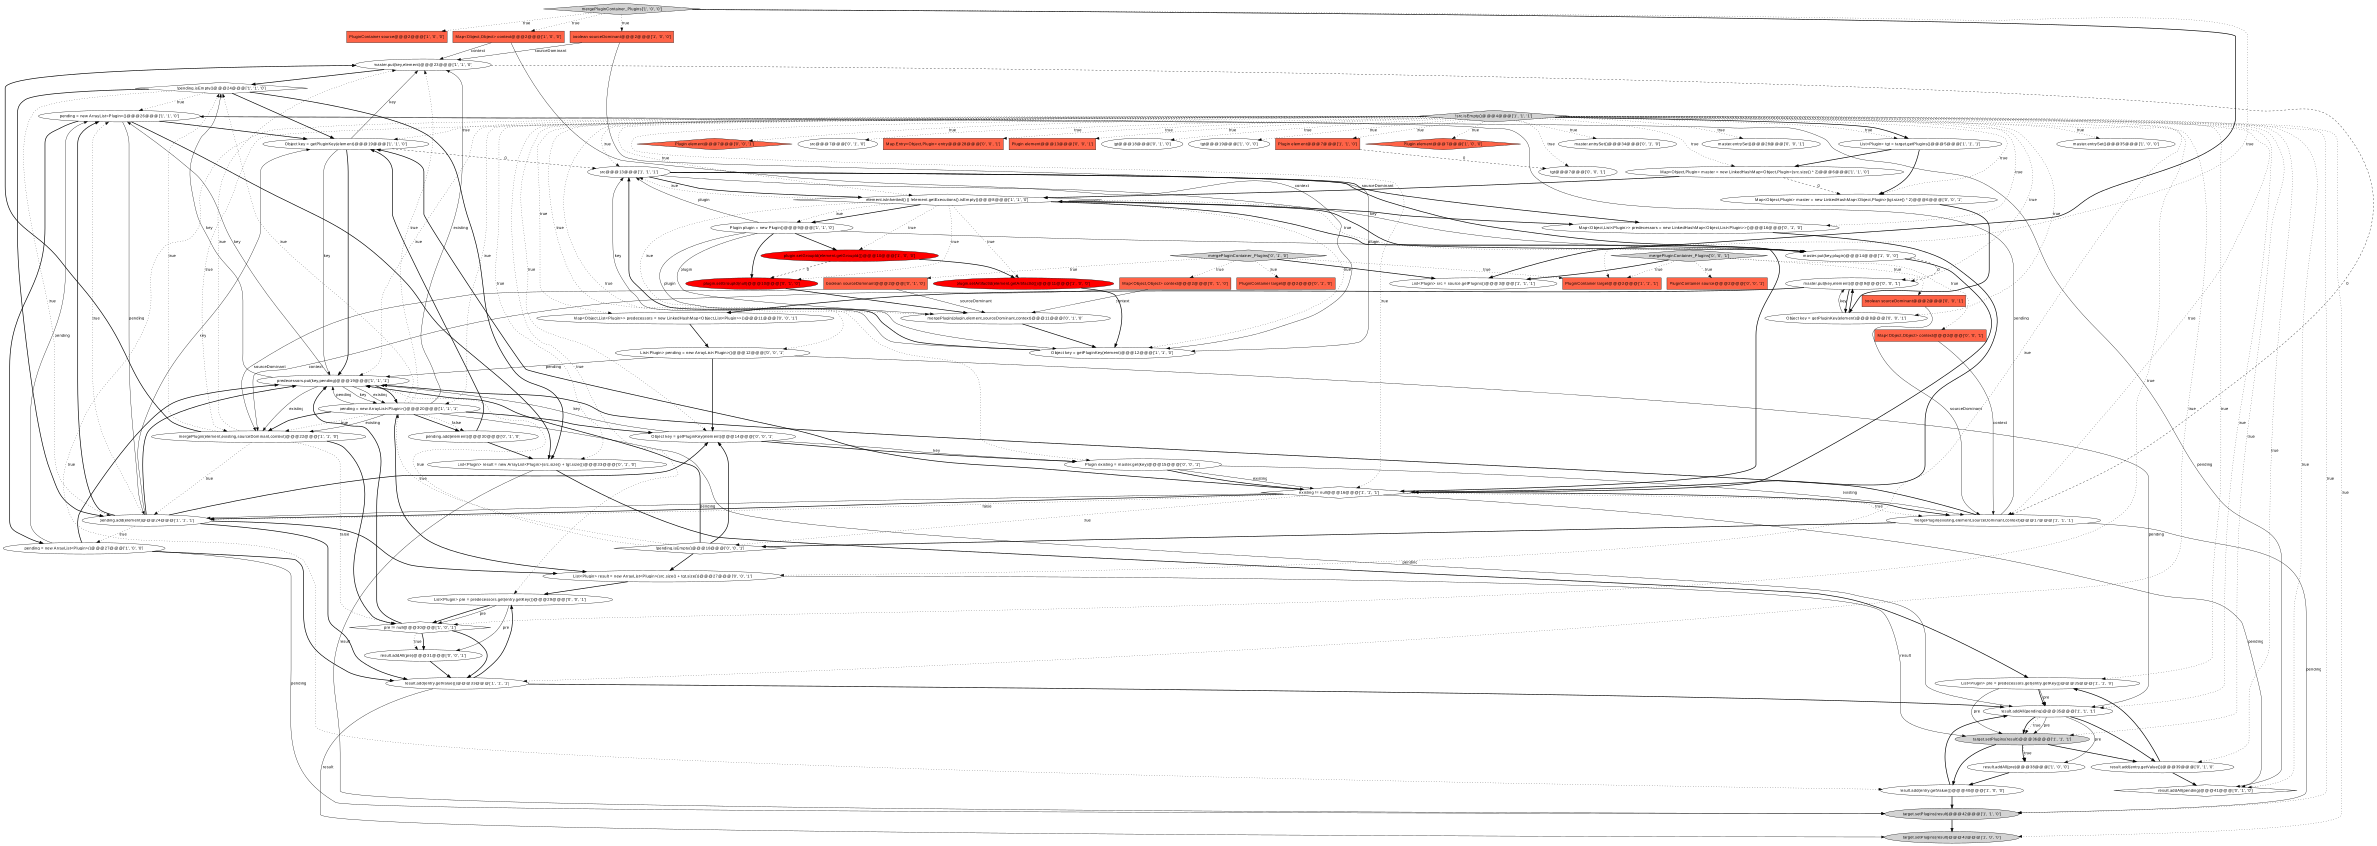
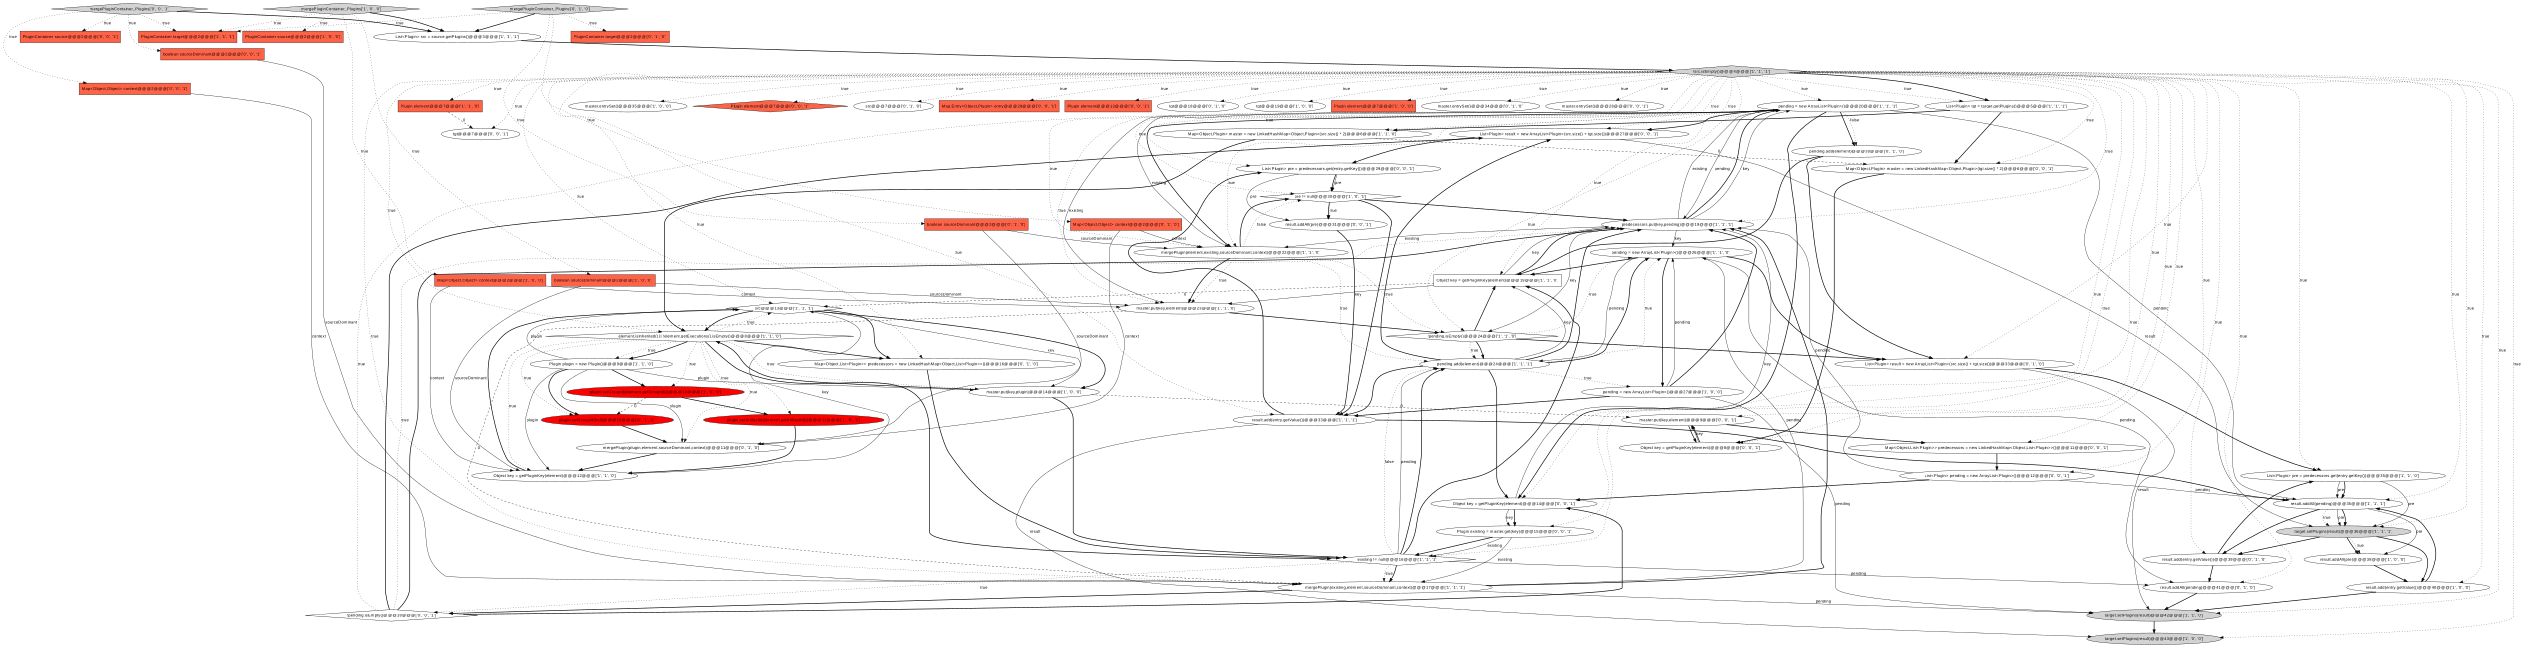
none -> (1095, 58)
(346, 144) -> (1498, 280)
(1443, 144) -> (1374, 106)
(629, 172) -> (784, 308)
none -> (2182, 601)
(2205, 791) -> (2208, 587)
